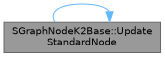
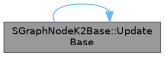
(82, 37) -> (82, 37)
